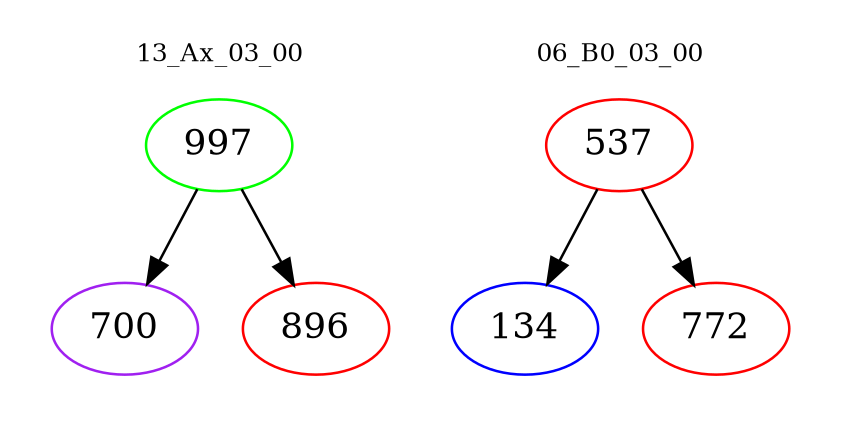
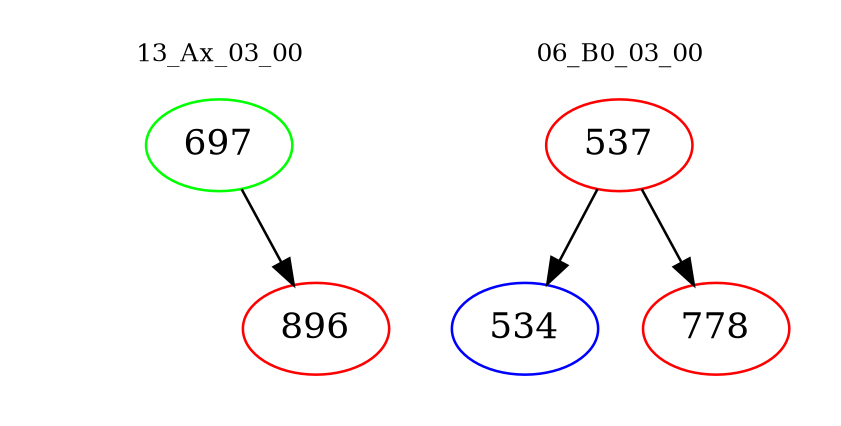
(219, 145) -> (219, 145)
(125, 329) -> none
(525, 329) -> (525, 329)
(716, 329) -> (716, 329)
